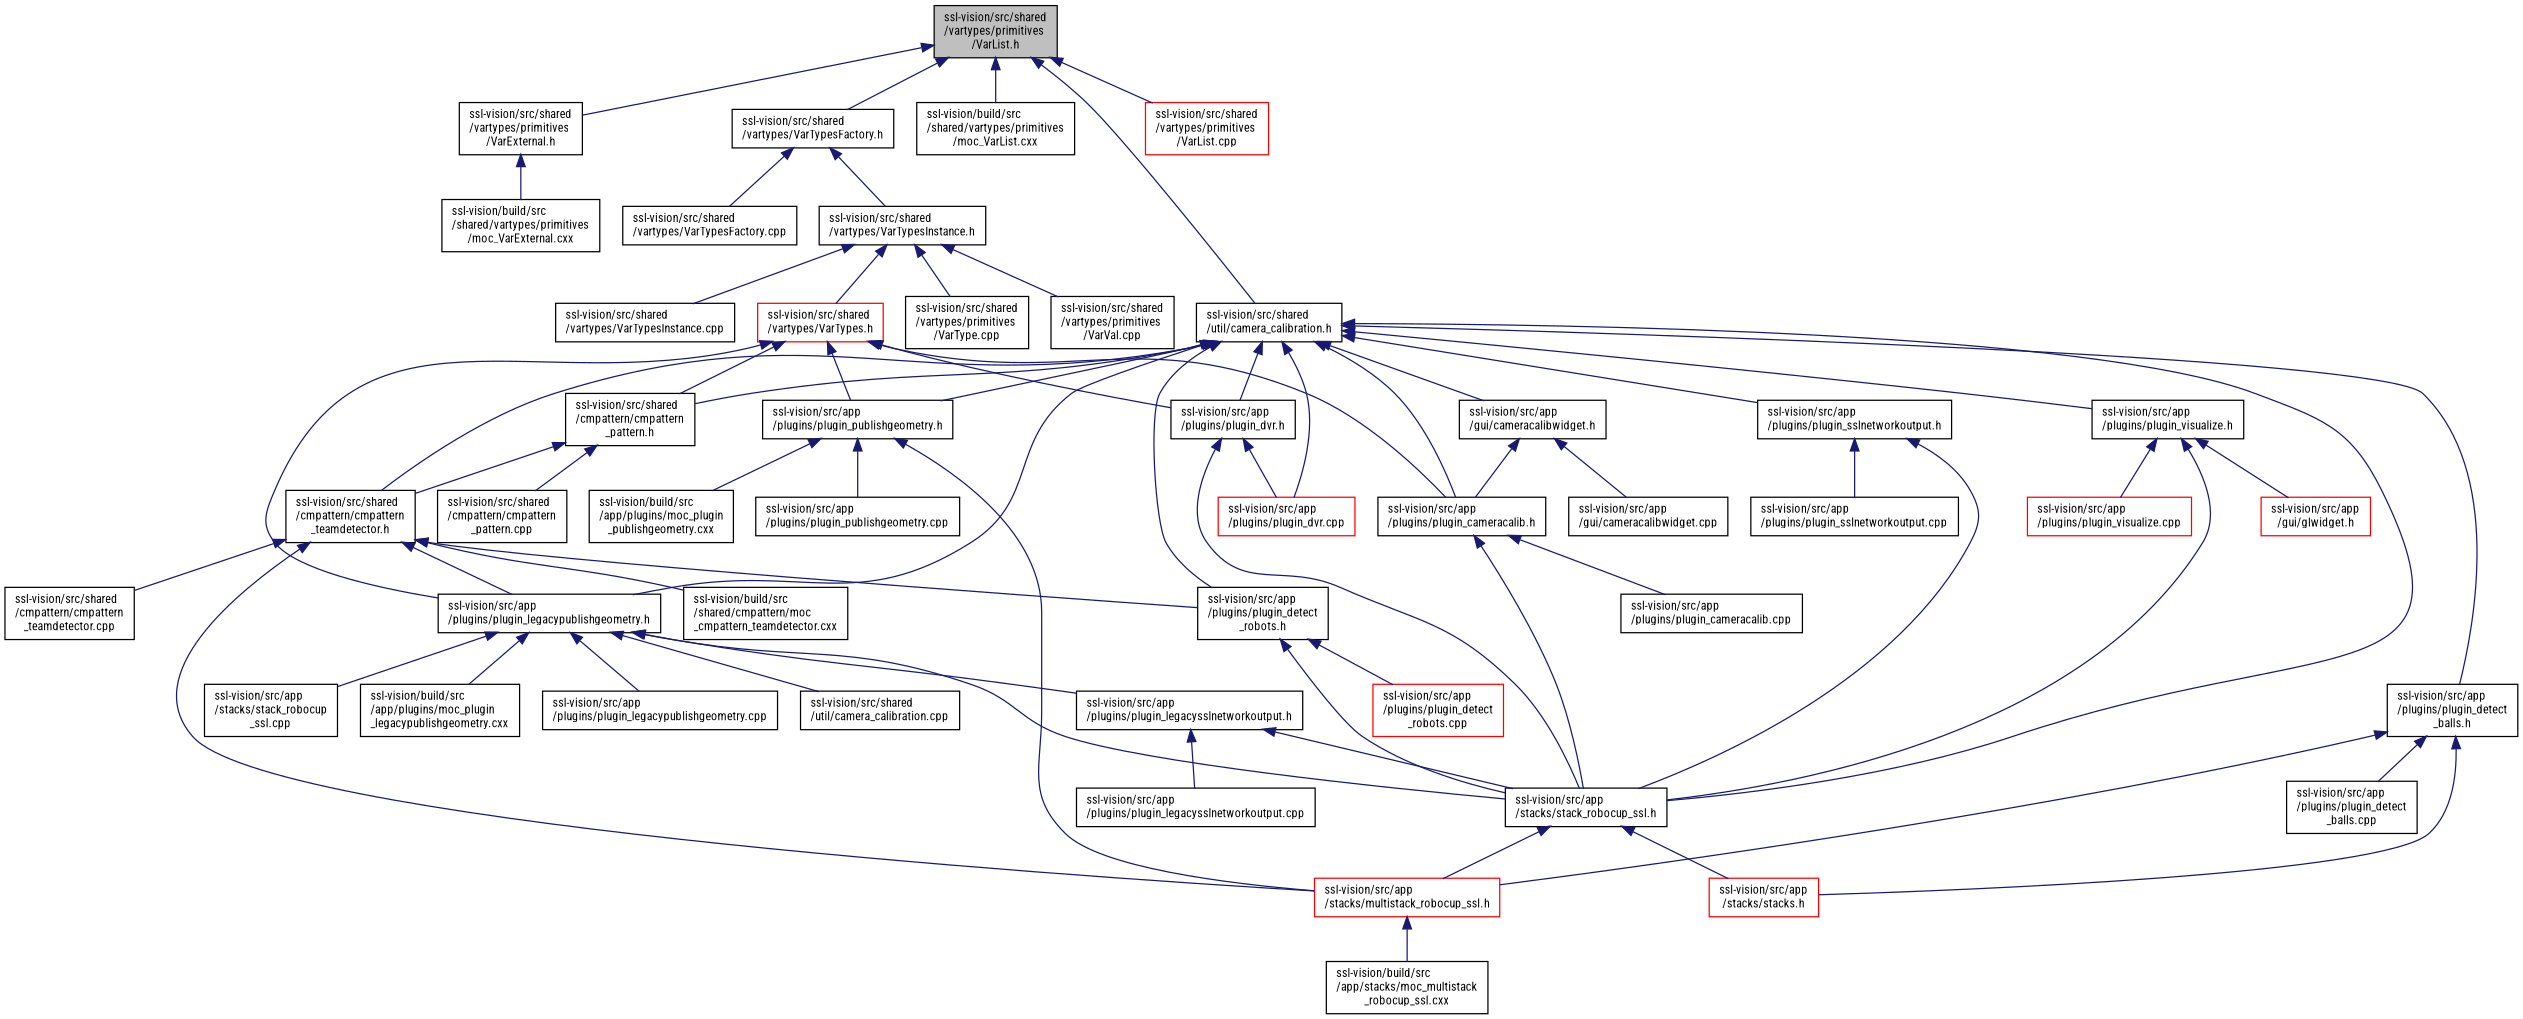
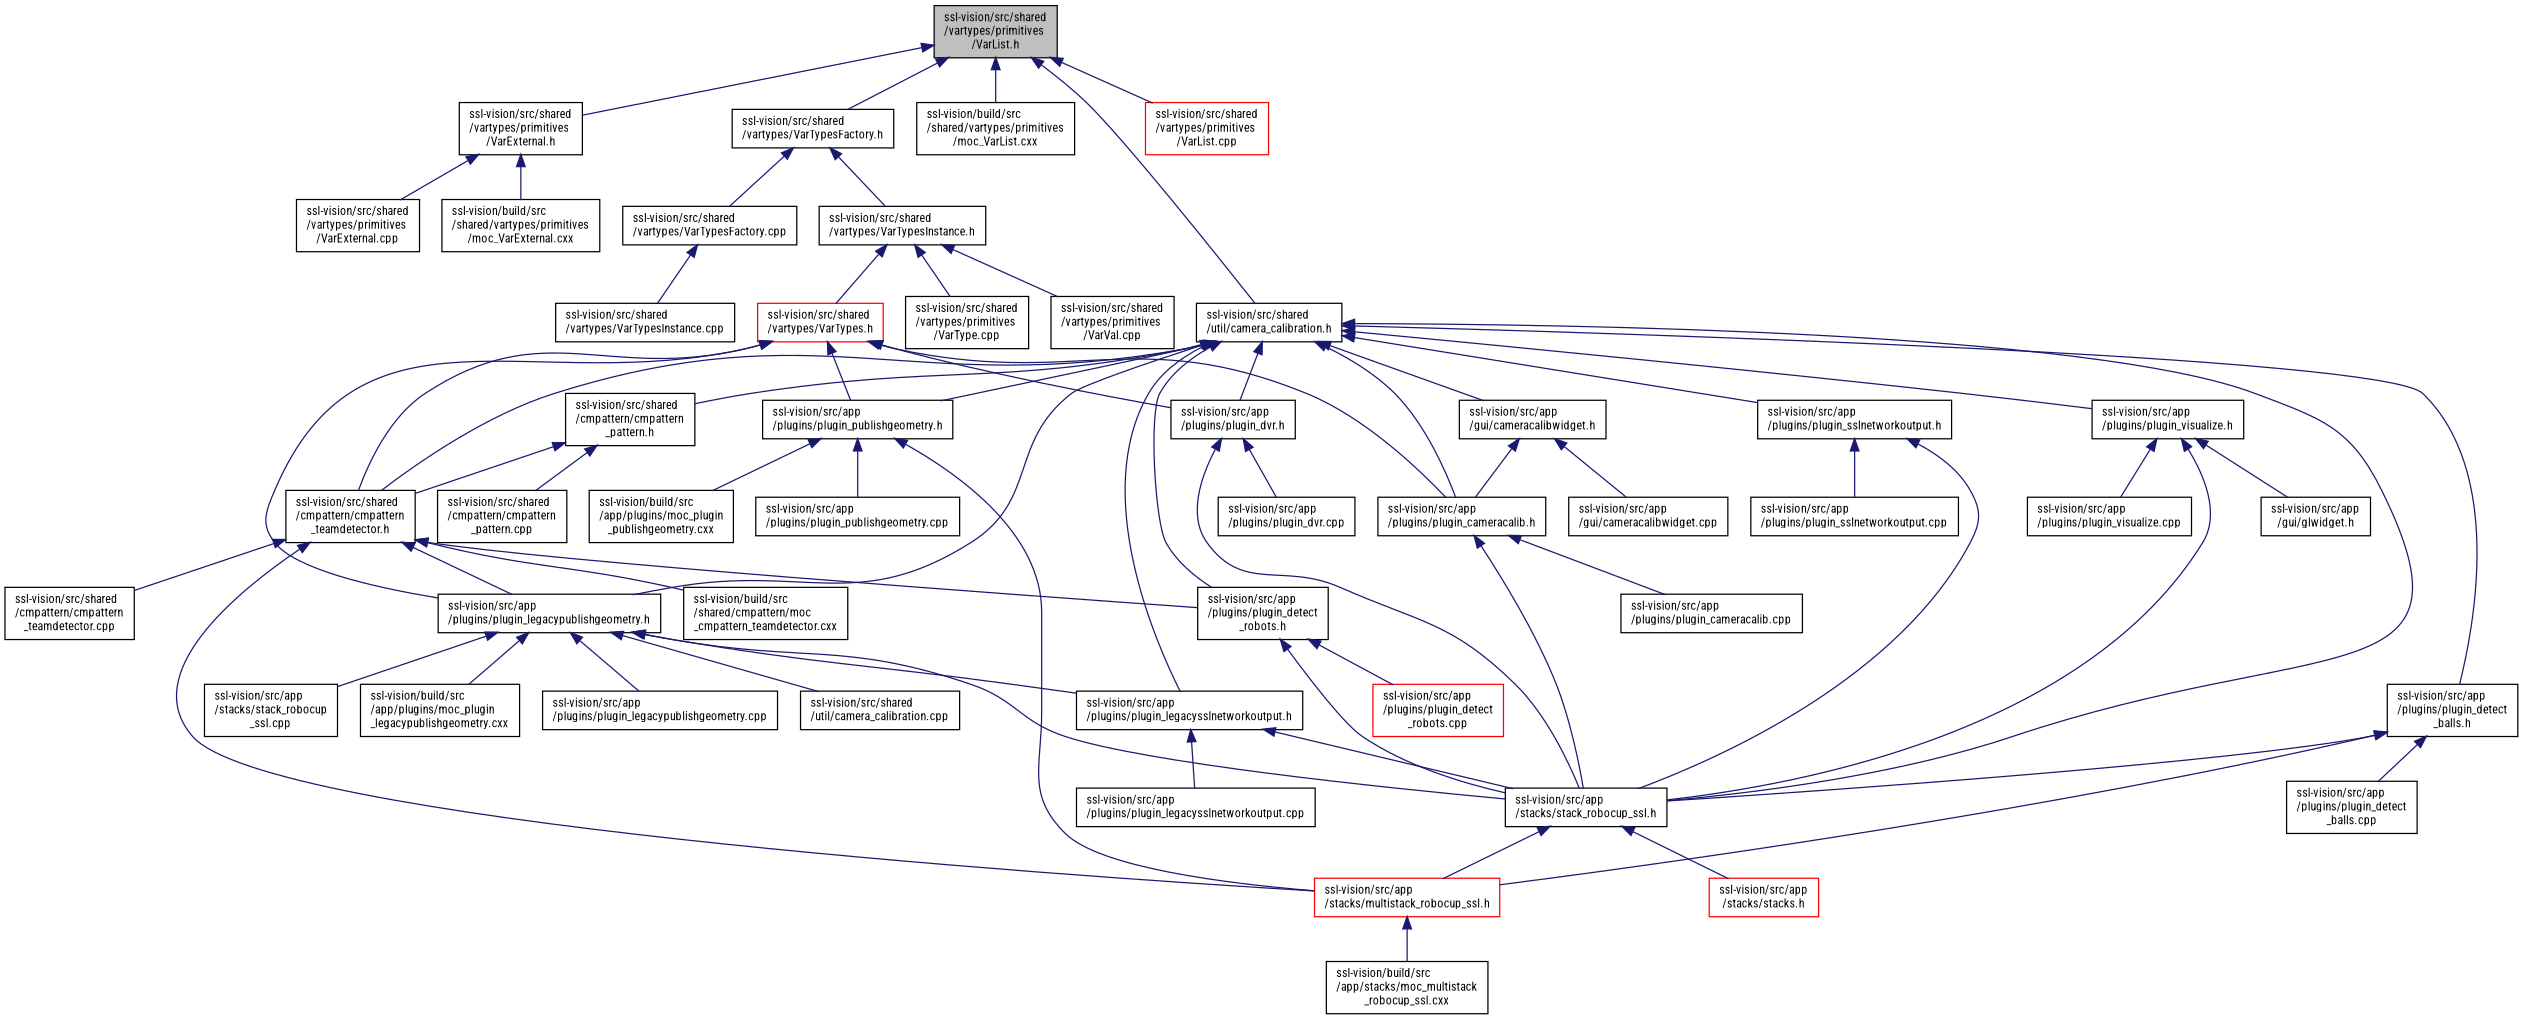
none -> (358, 226)
(768, 276) -> (674, 279)
(727, 370) -> (541, 353)
(1310, 424) -> (1126, 509)
(1287, 516) -> (1287, 516)
(2109, 516) -> (2109, 516)
(2316, 516) -> (2316, 516)
(2172, 877) -> (2022, 775)
